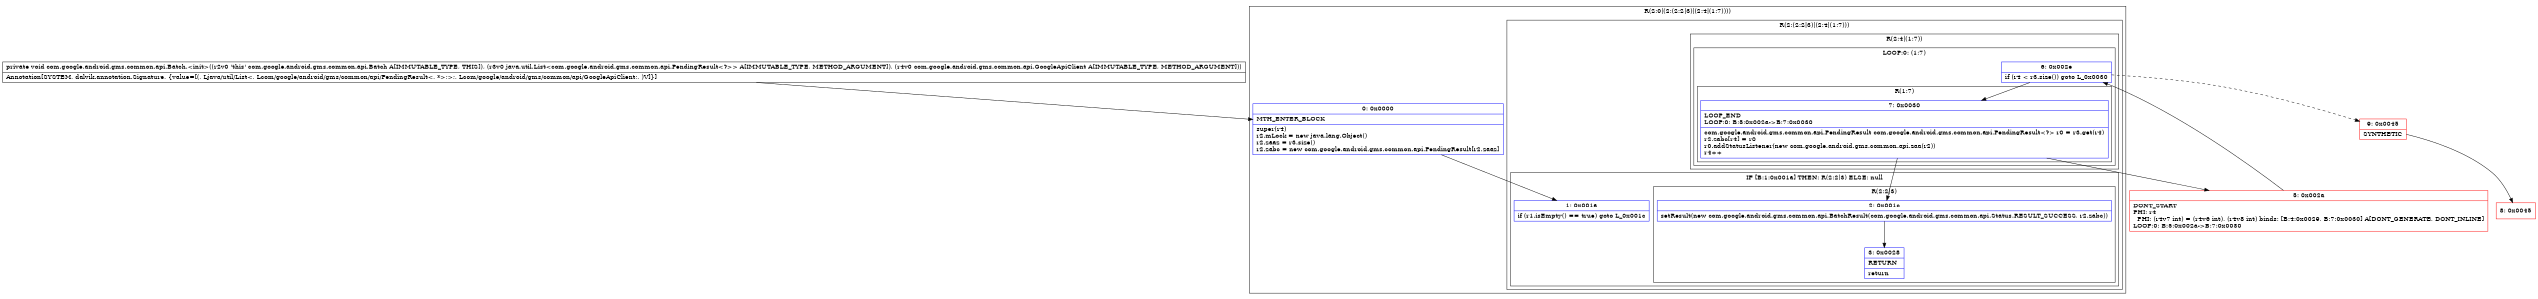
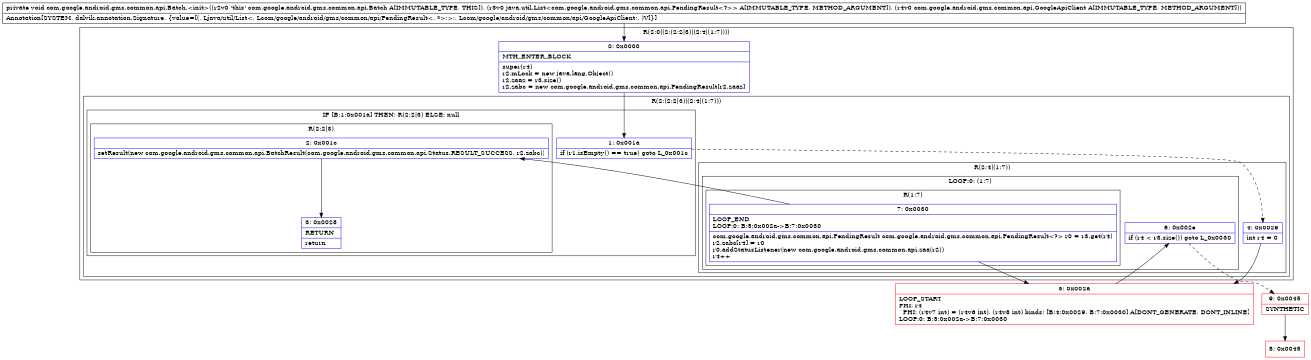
(2008, 91) -> none
(2155, 206) -> (920, 299)
none -> (1263, 233)
